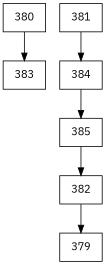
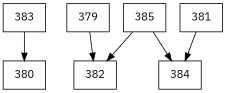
(24, 42) -> (24, 42)
(81, 100) -> (160, 43)
(81, 215) -> (91, 42)
